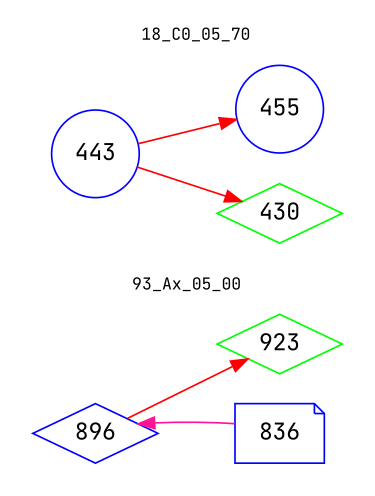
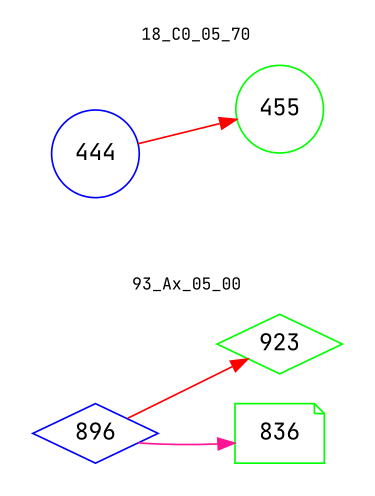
(280, 109) -> (280, 109)
(95, 154) -> (95, 154)
(280, 213) -> none
(195, 422) -> (178, 444)
(280, 433) -> (280, 433)
